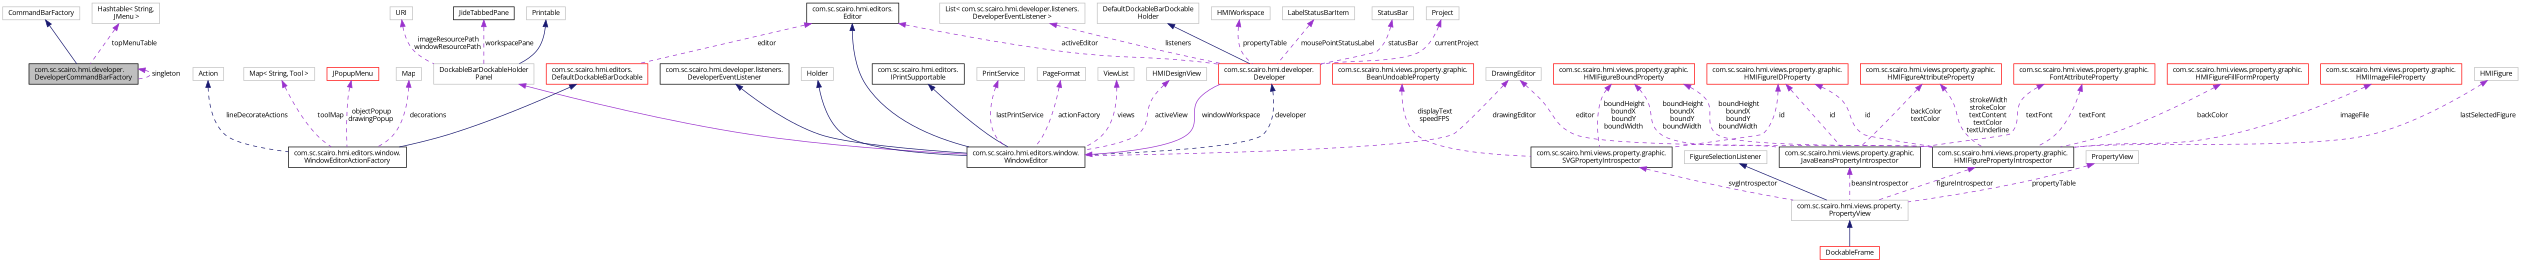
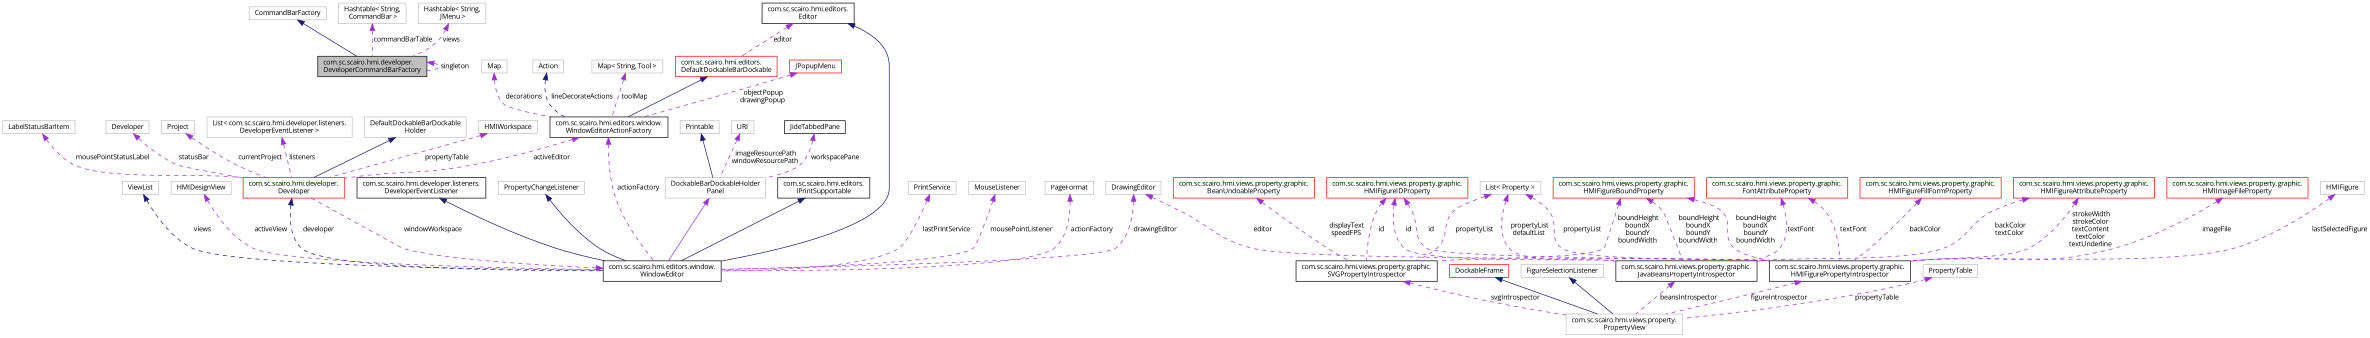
none -> (372, 13)
(1393, 13) -> (128, 127)
(134, 44) -> (451, 40)
(1061, 51) -> (460, 167)
(817, 74) -> (541, 188)
(1111, 123) -> (328, 264)
(1173, 142) -> (447, 256)
(2112, 157) -> (1950, 271)
none -> (997, 188)
none -> (1511, 188)
none -> (619, 207)
(1850, 237) -> (1550, 297)
